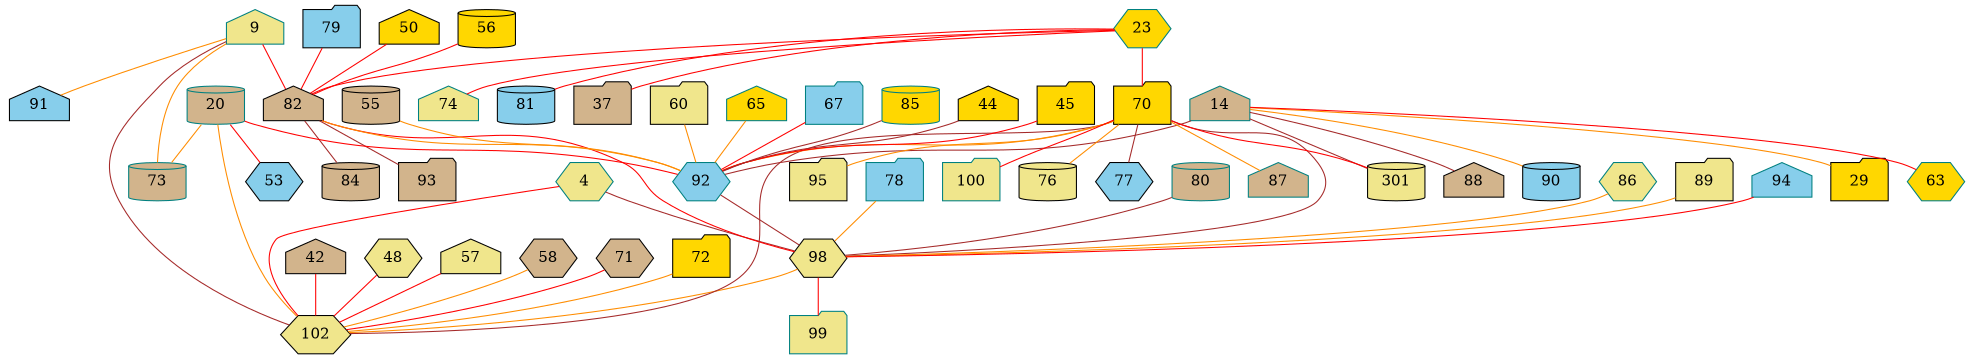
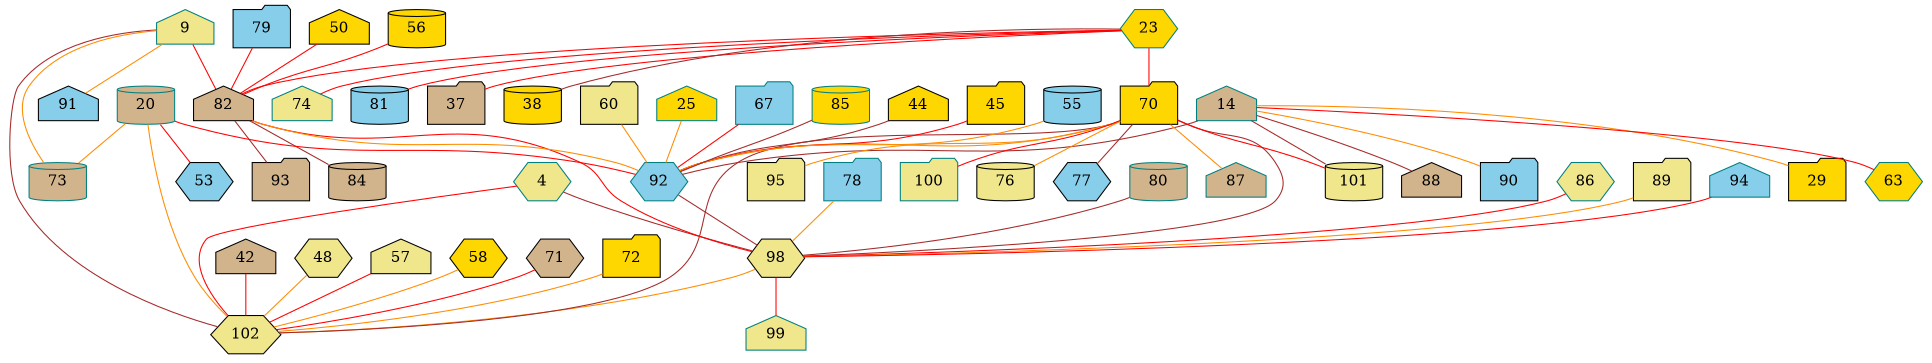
(371, 105) -> (1072, 105)
none -> (533, 105)
(757, 105) -> (687, 105)
(1396, 182) -> (1354, 182)
(1551, 182) -> (1509, 182)
(1229, 240) -> (1186, 240)
(548, 258) -> (479, 258)
(355, 296) -> (286, 296)
(818, 335) -> (776, 335)
